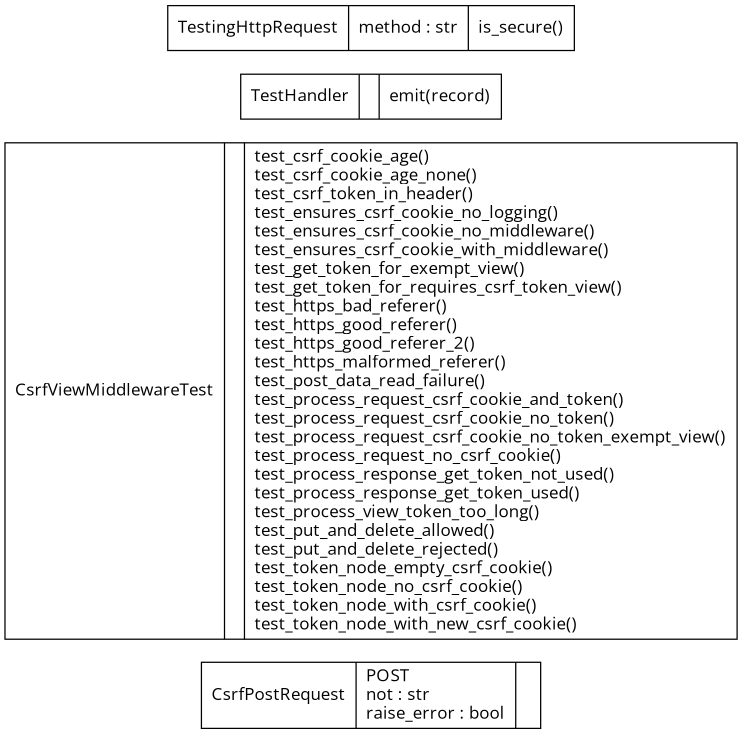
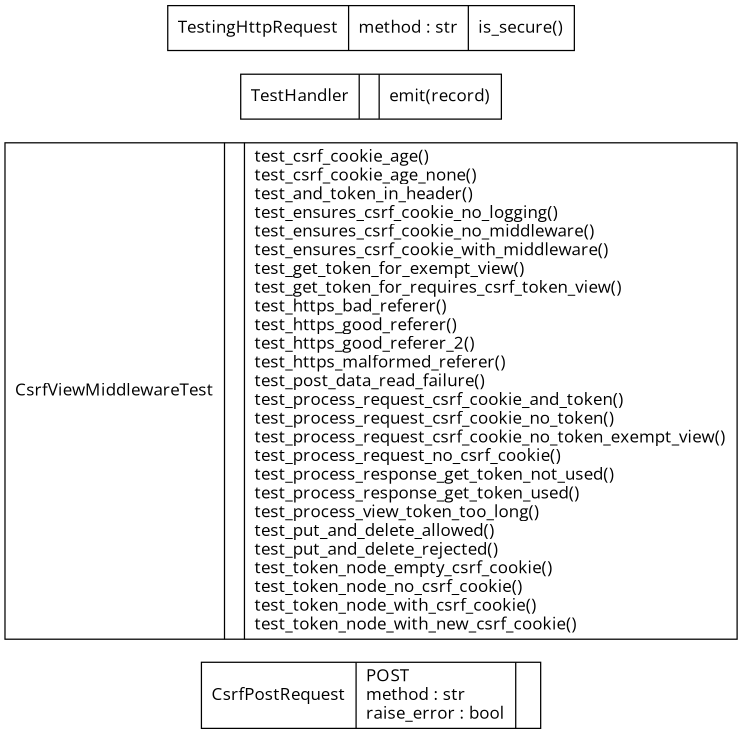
(364, 194) -> (364, 194)
(398, 695) -> (416, 695)
